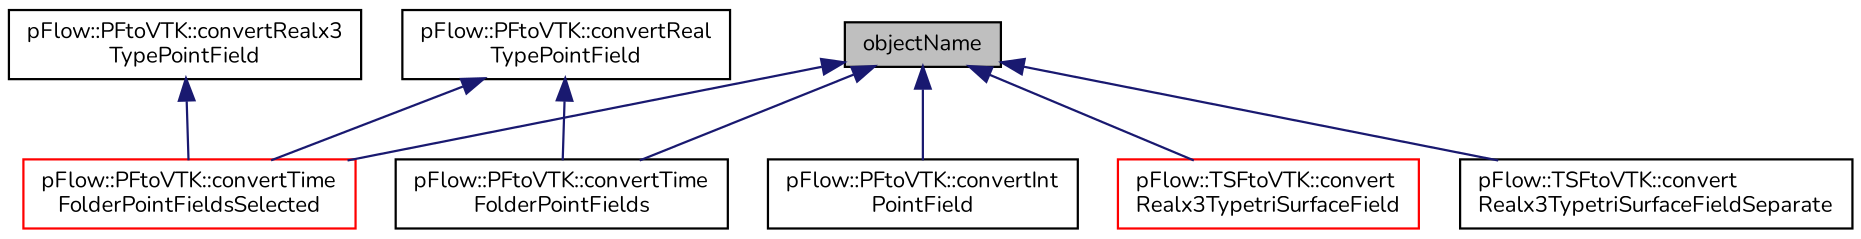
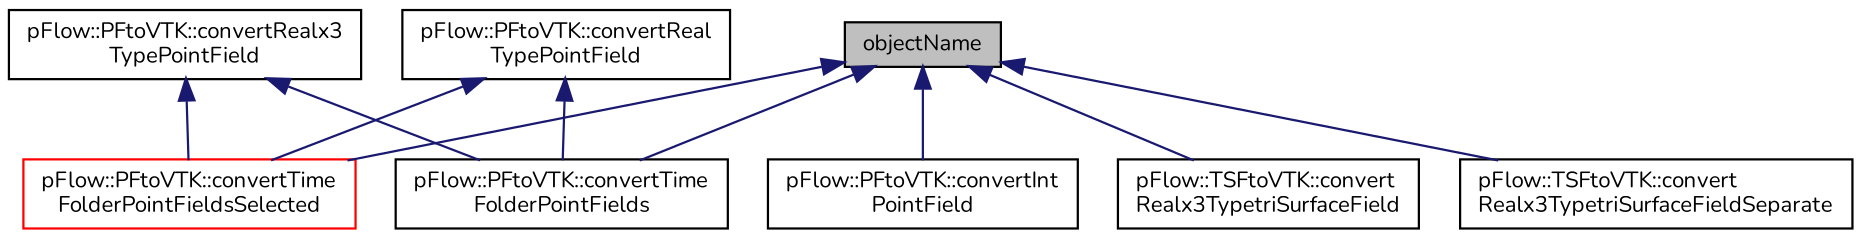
none -> (399, 129)
(1268, 194) -> (1268, 194)
